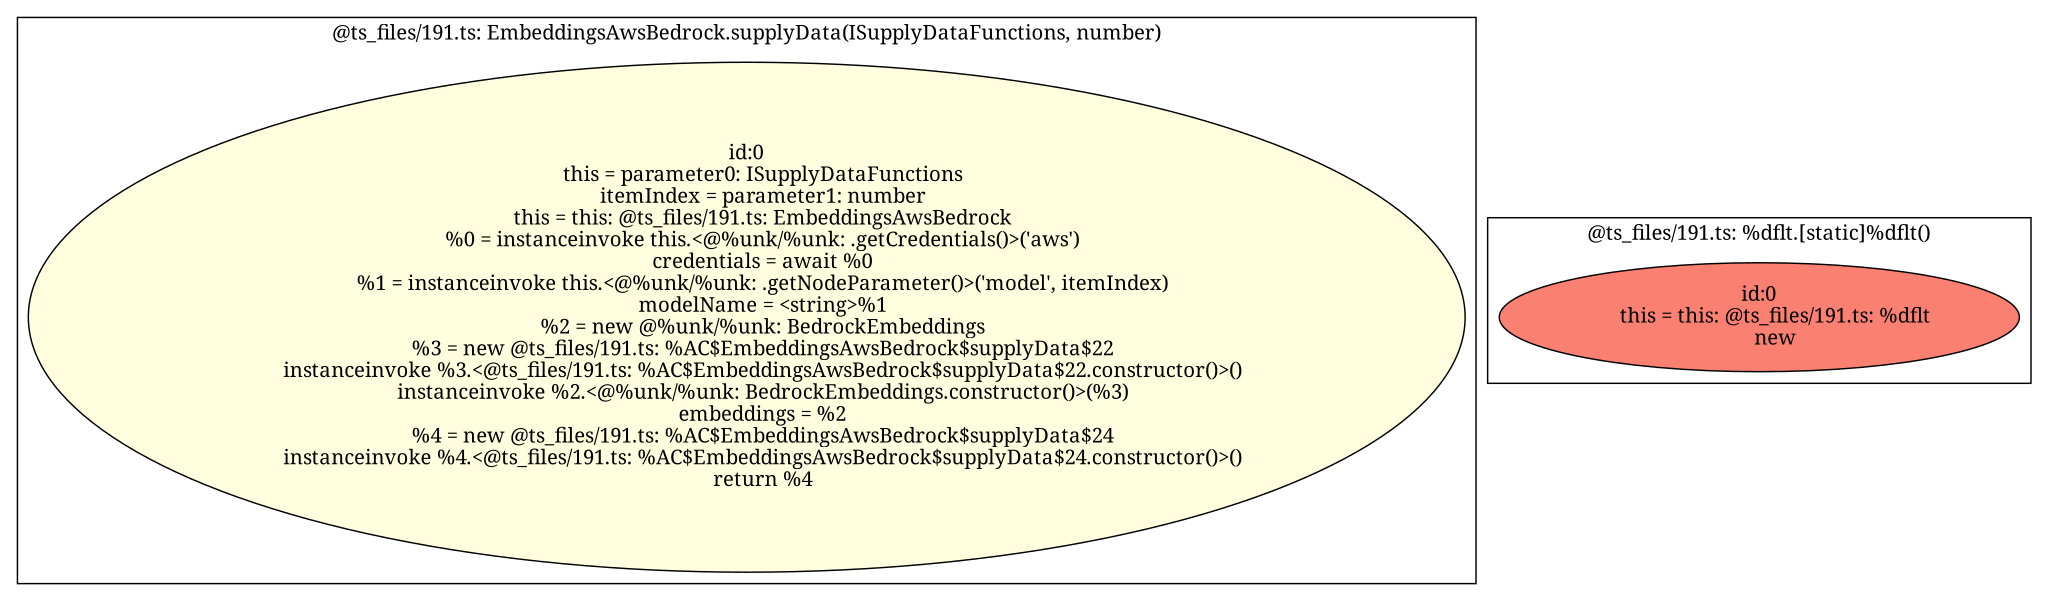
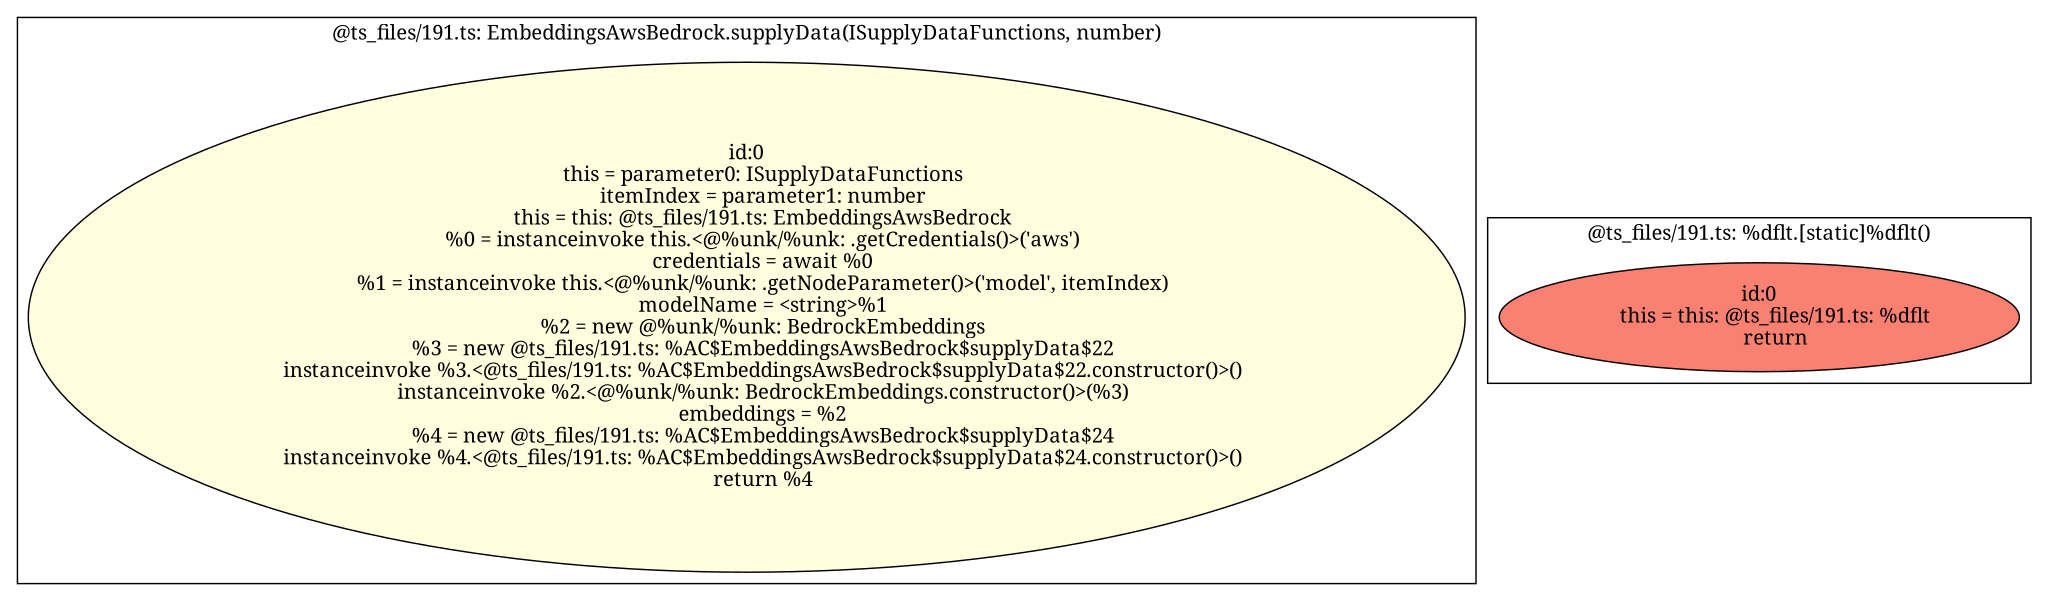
(1759, 317) -> (1759, 317)
